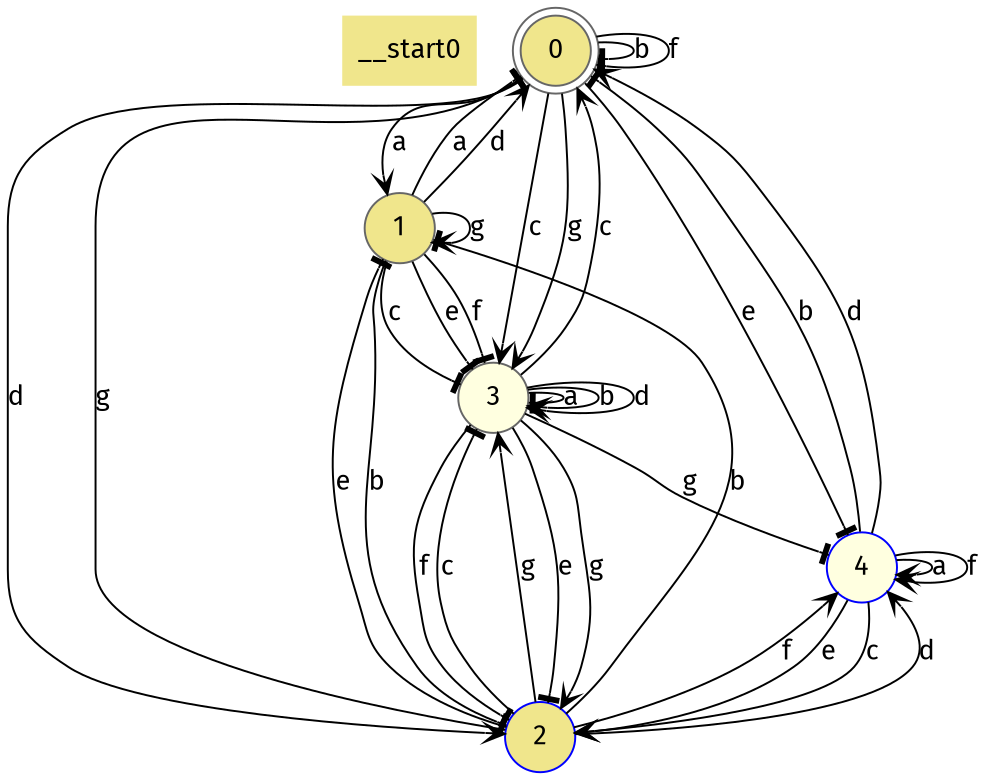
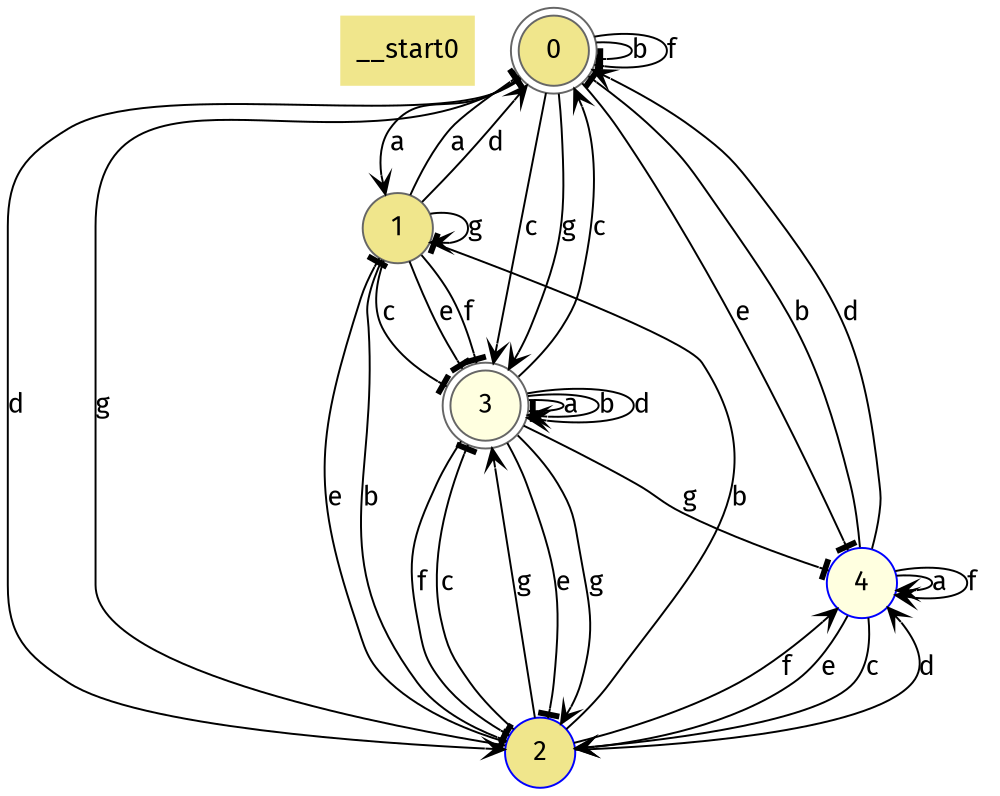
(493, 398) -> (486, 406)
